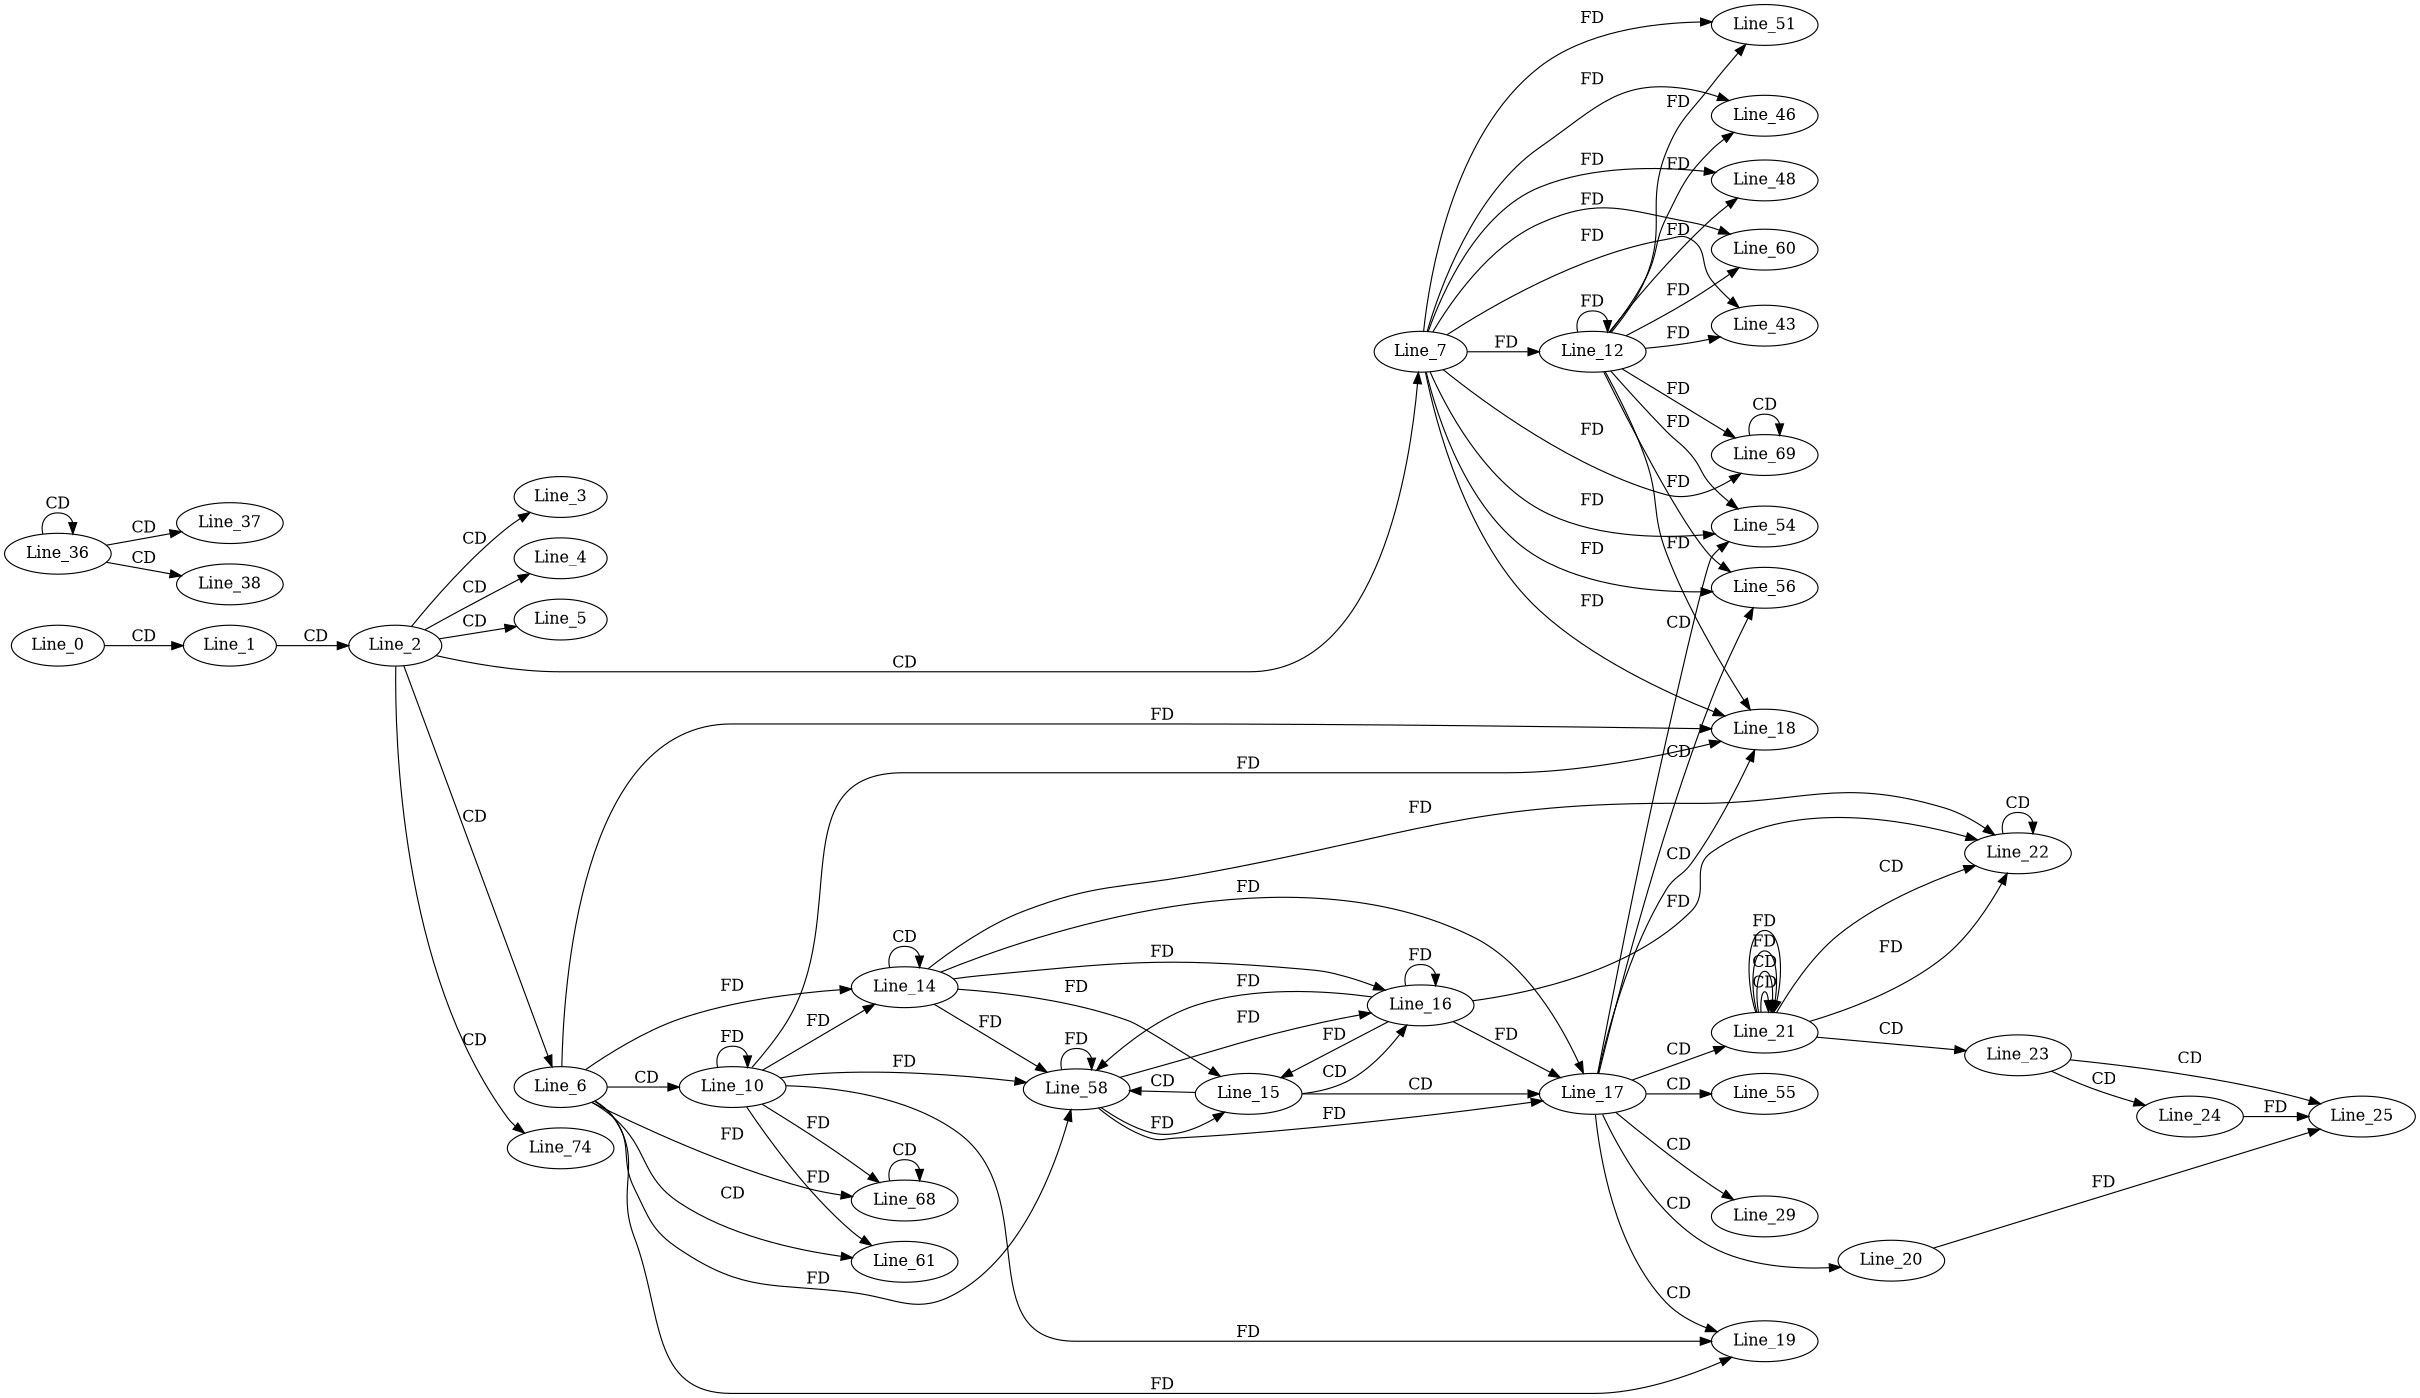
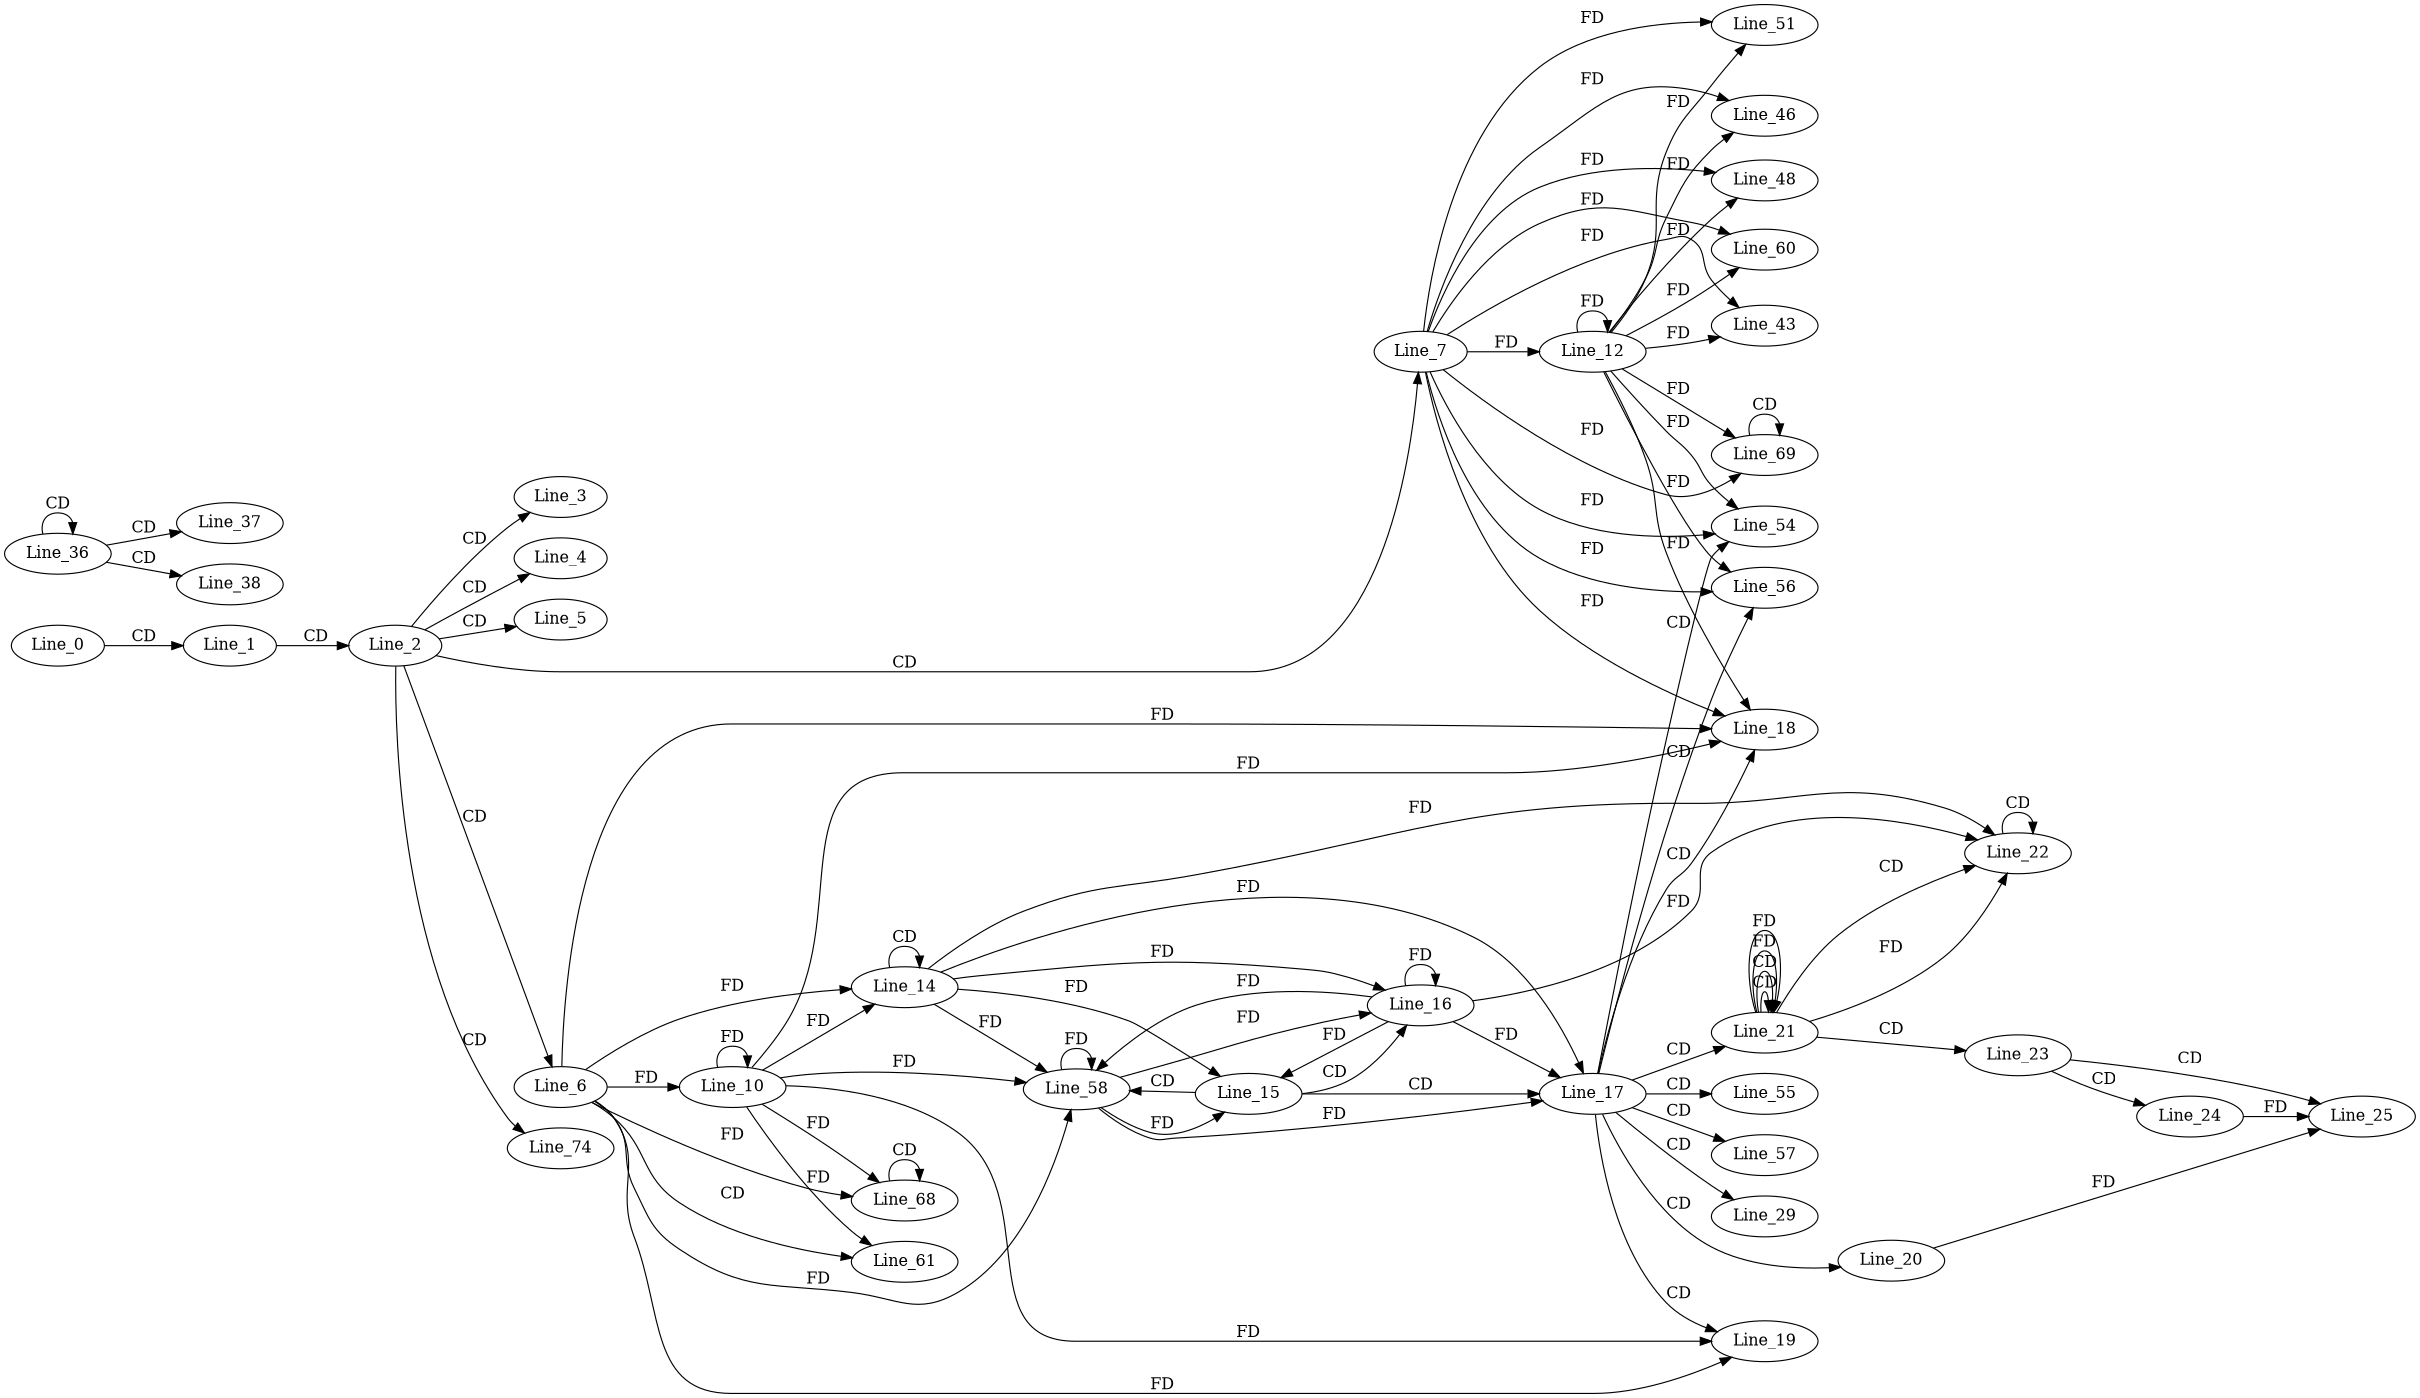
(647, 1079) -> (647, 1079)
none -> (1765, 1155)
